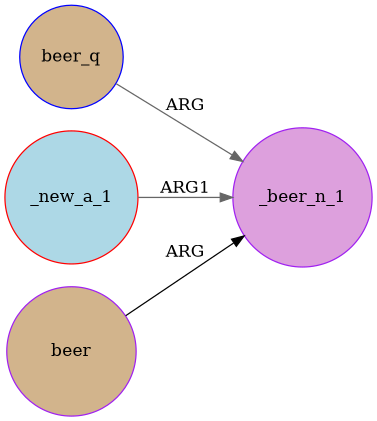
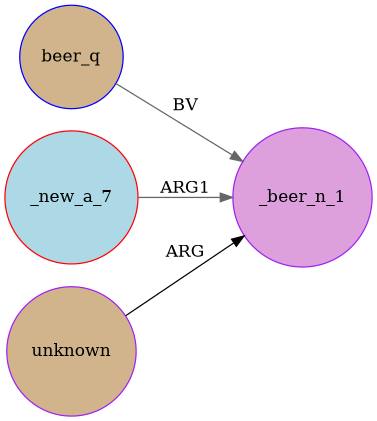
(185, 106) -> (185, 106)
(71, 197) -> (71, 197)
(71, 351) -> (71, 351)
